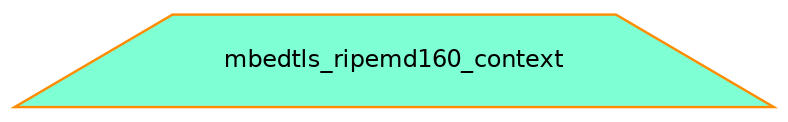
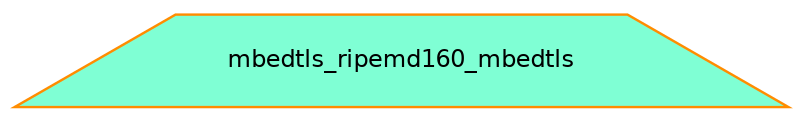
(394, 61) -> (401, 61)
